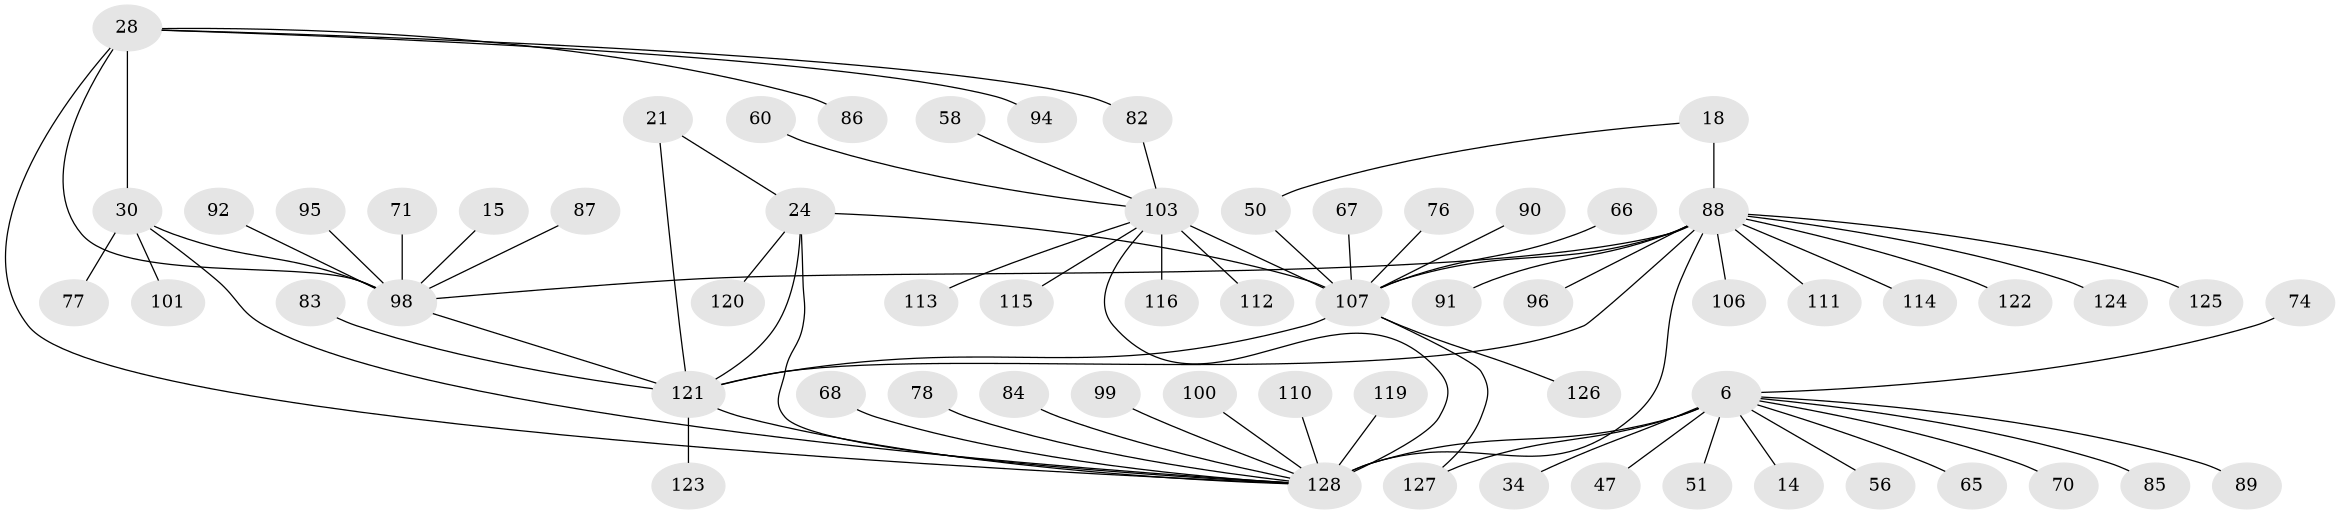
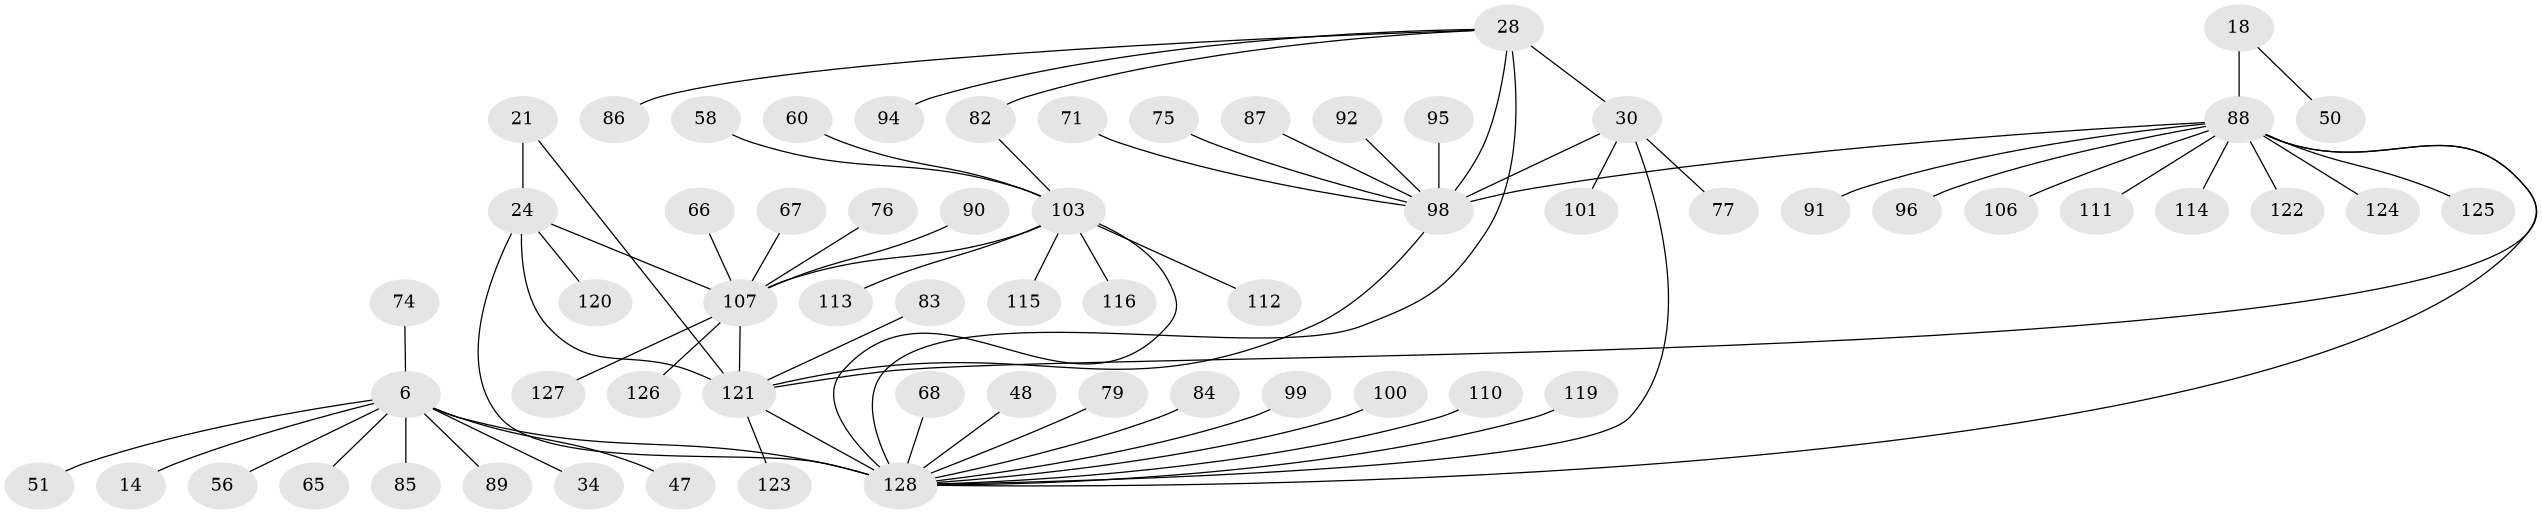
(494, 211) -> (1164, 120)
(1304, 257) -> none
(1534, 257) -> none
(923, 394) -> (1022, 394)
none -> (1113, 394)
(1528, 447) -> none
(2064, 486) -> none
